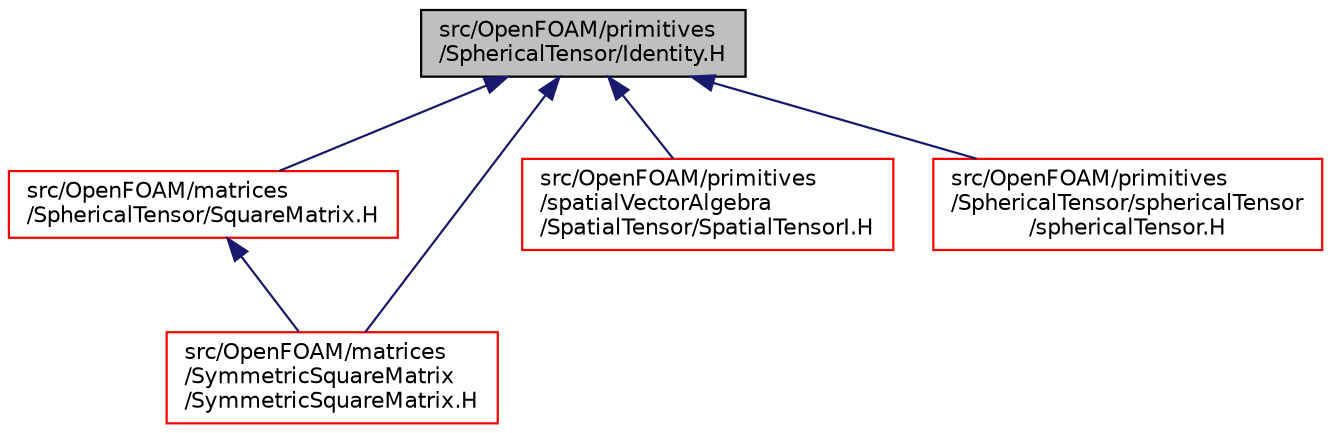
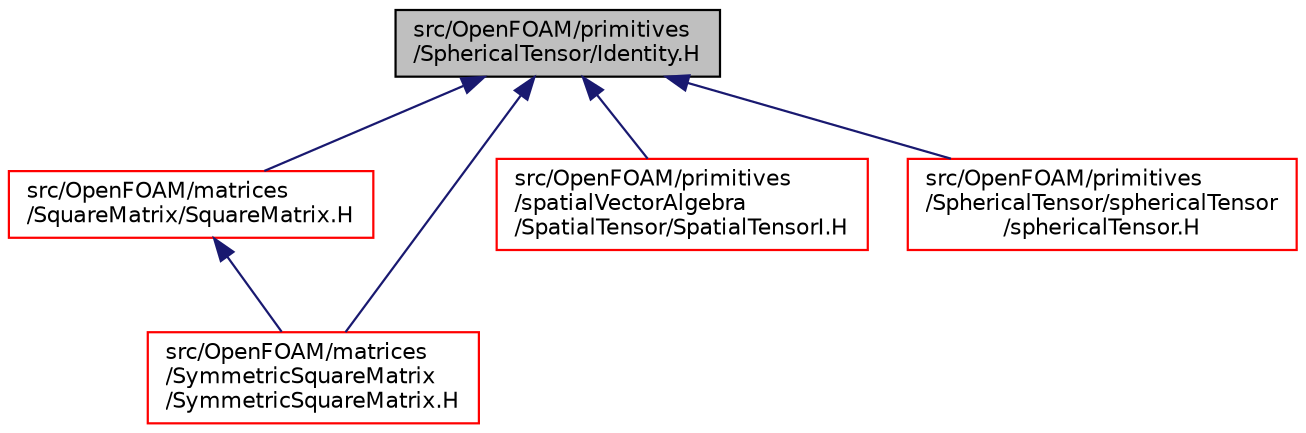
(203, 204) -> (191, 204)
